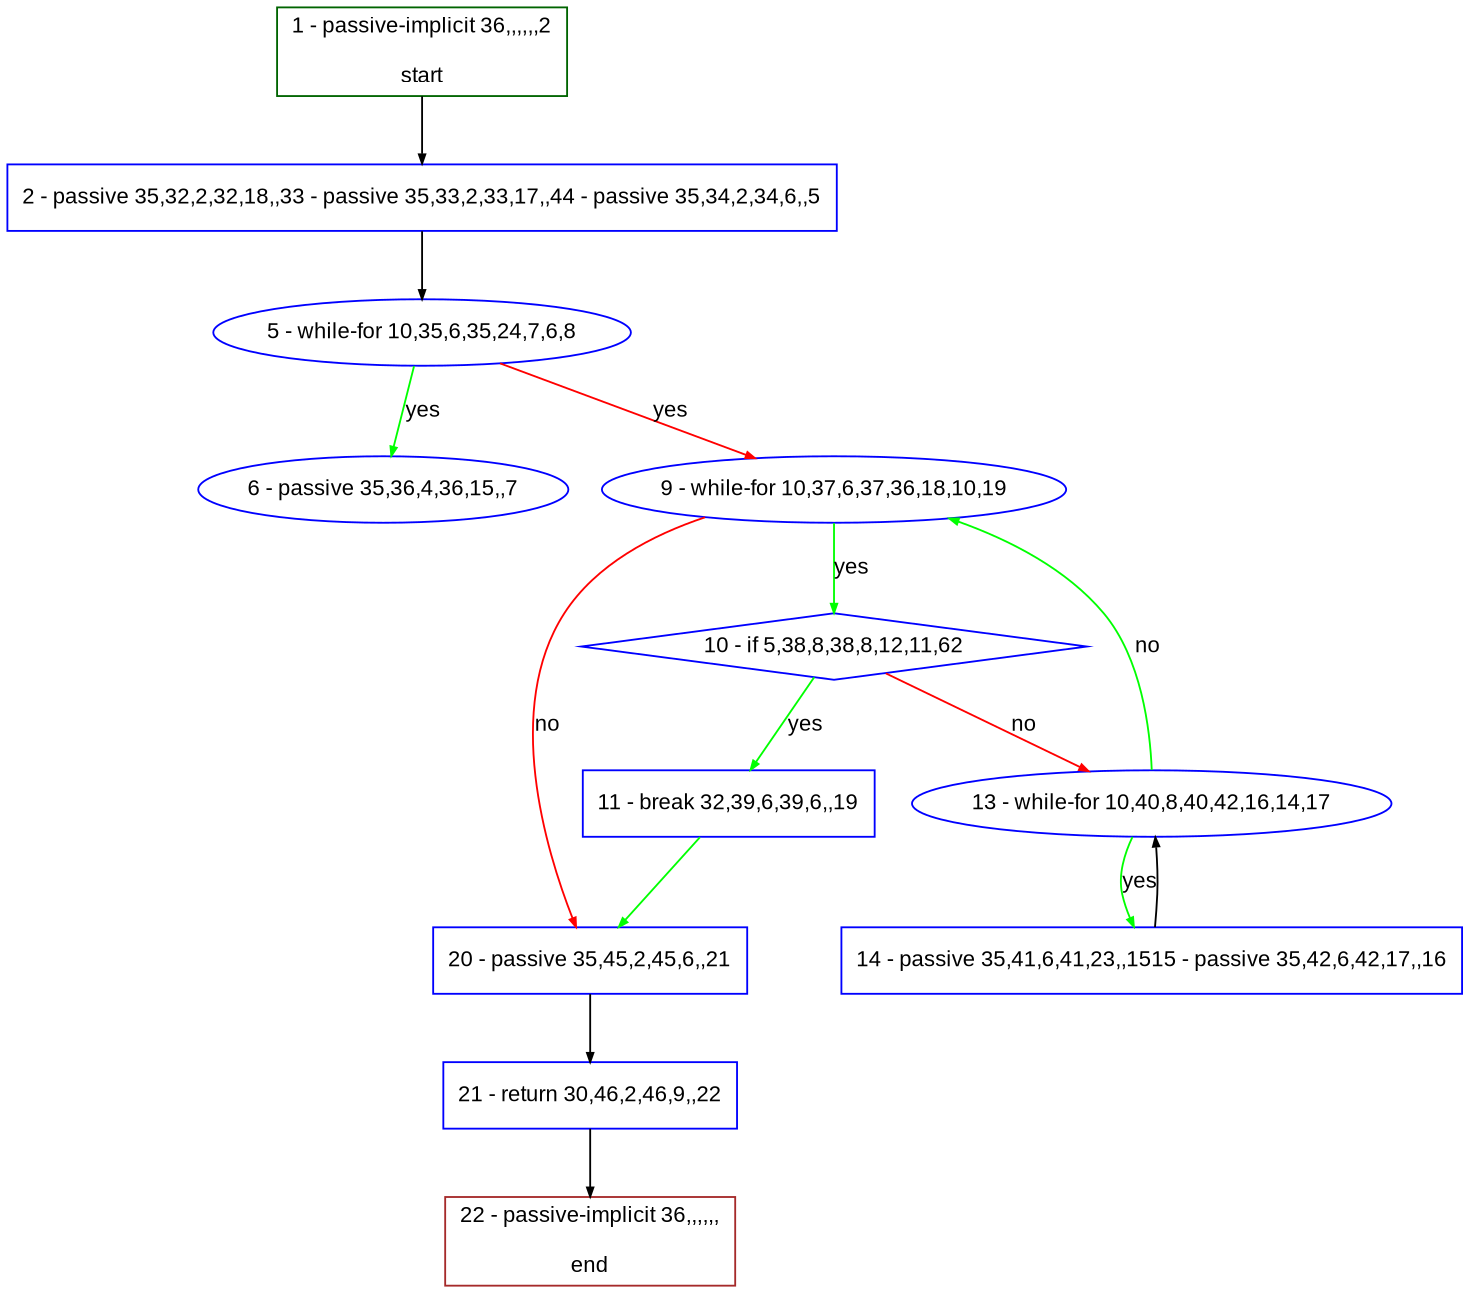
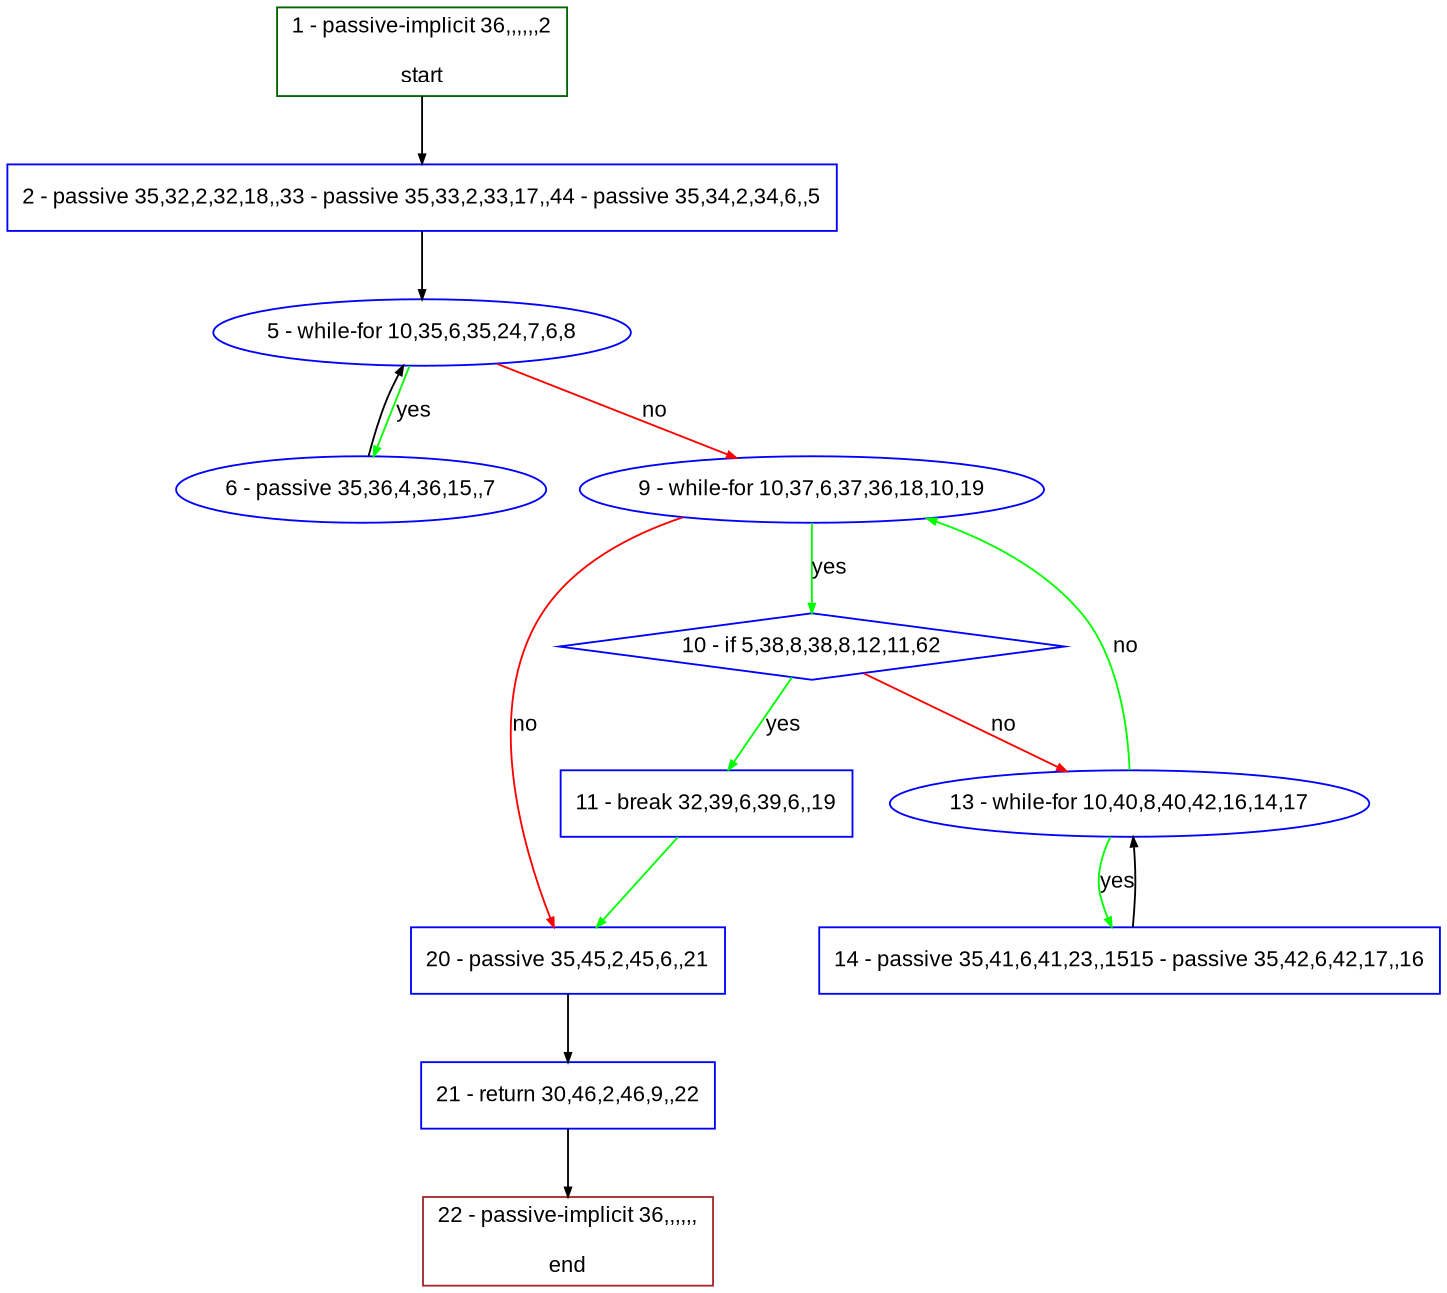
(671, 411) -> (655, 411)
none -> (381, 414)
